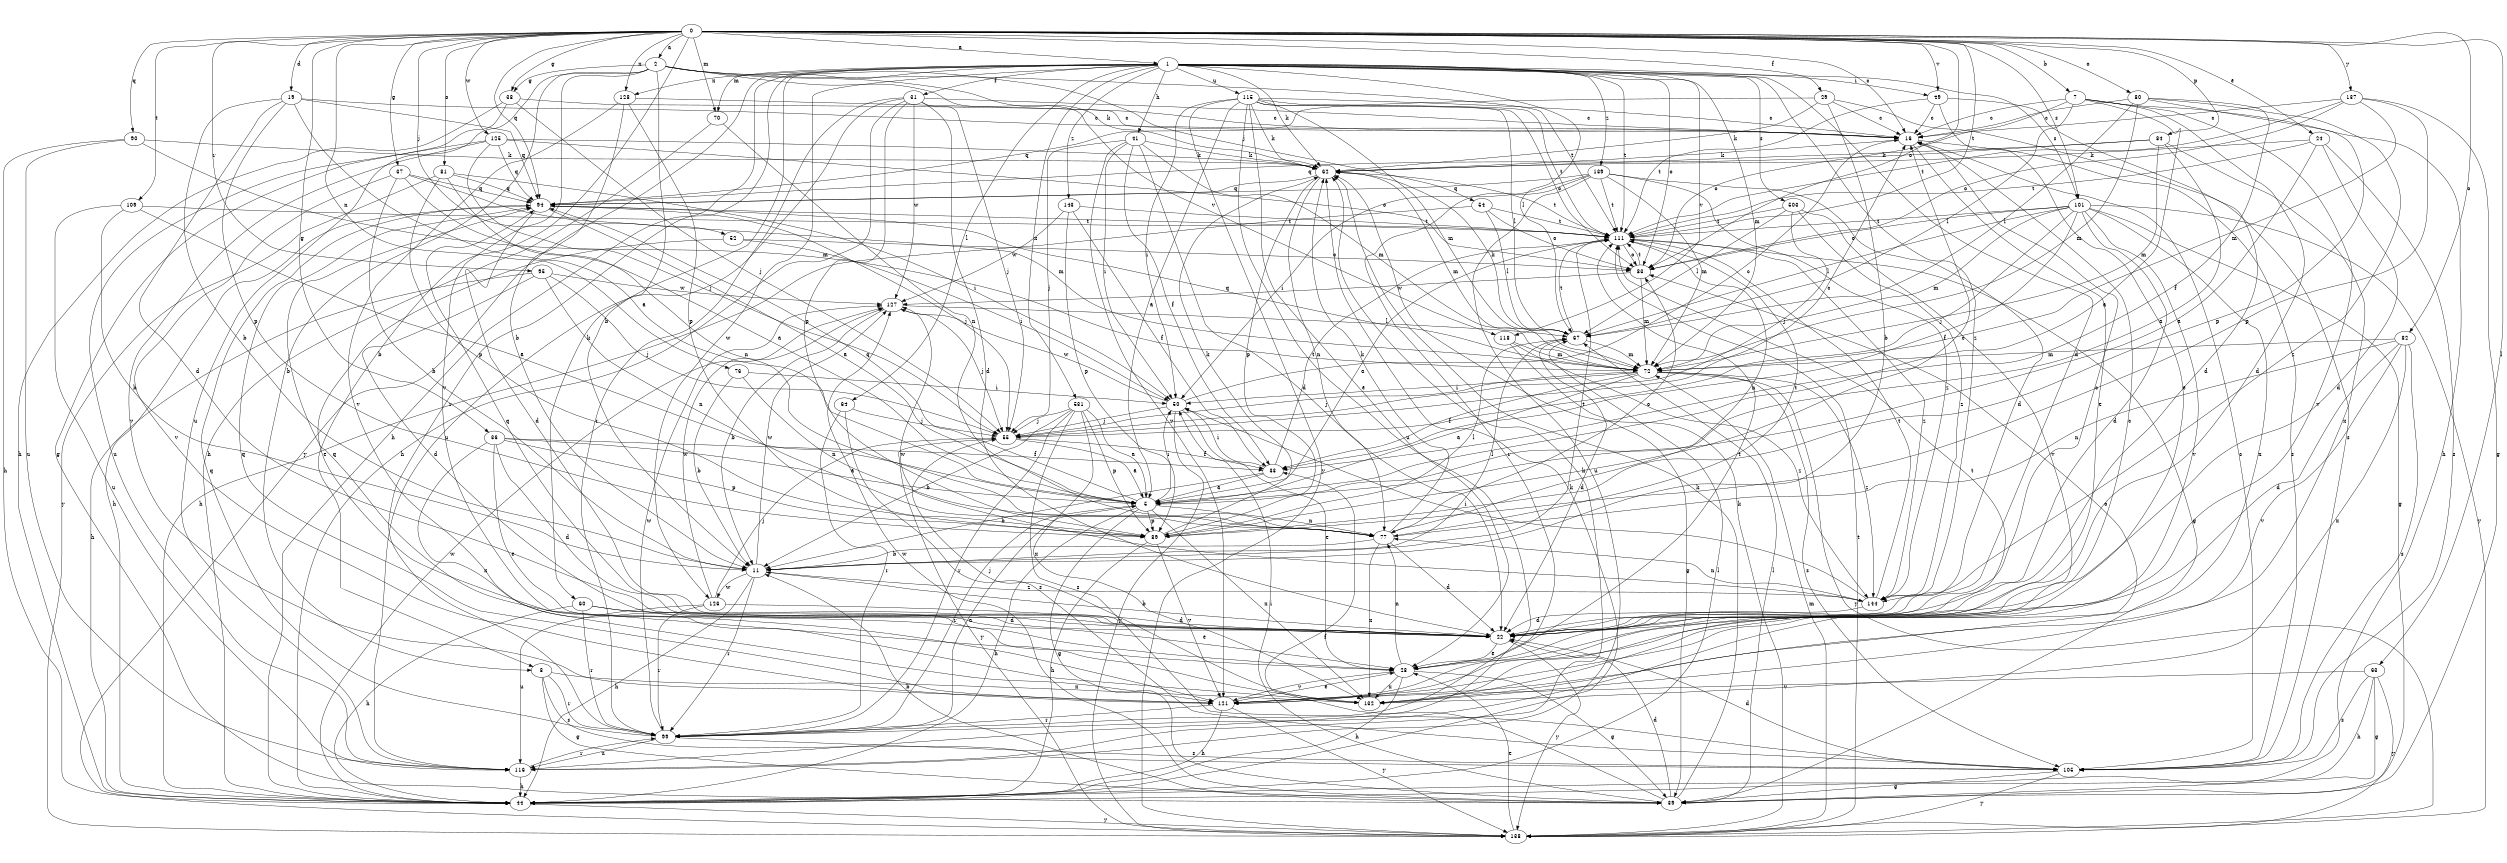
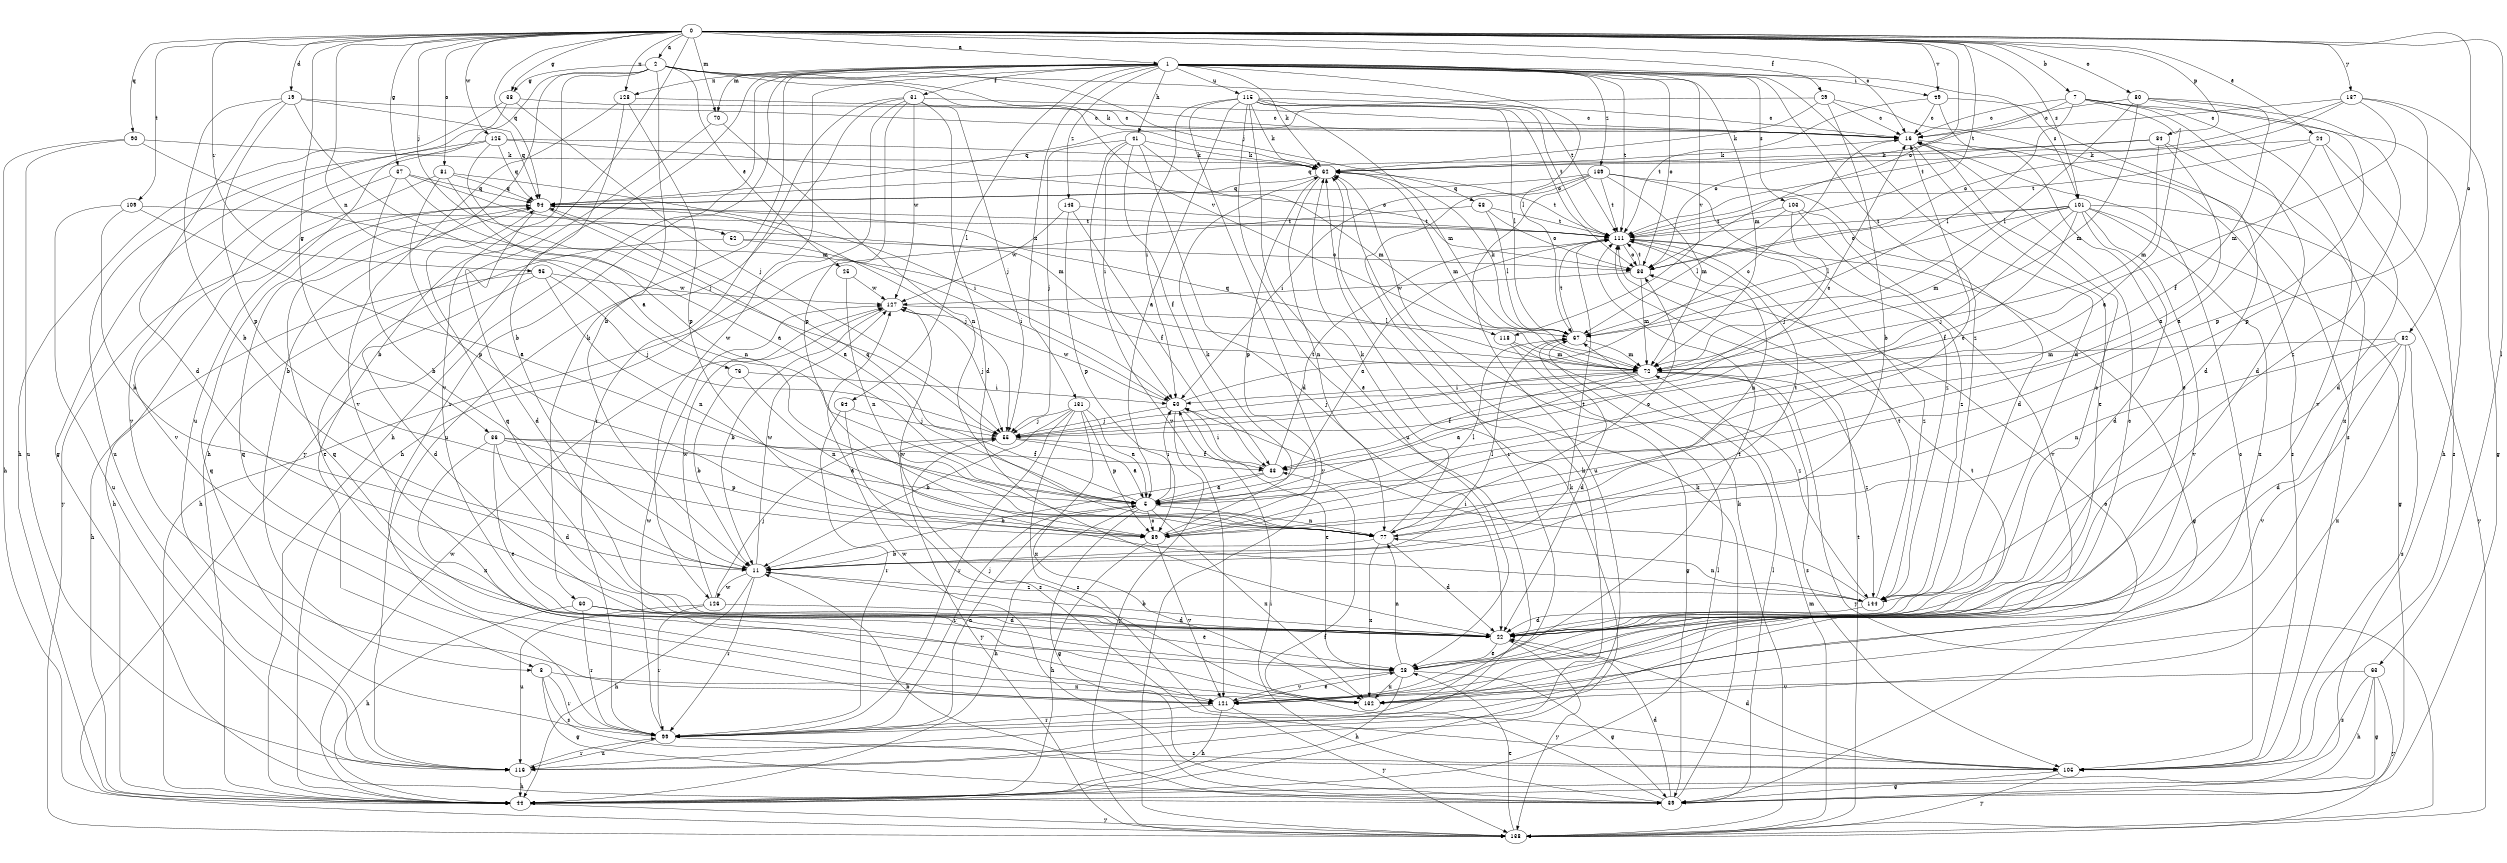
(1482, 205) -> (1482, 205)
(1794, 205) -> (1794, 205)
none -> (846, 272)
(1079, 405) -> (1079, 405)
(1153, 521) -> (1153, 521)
